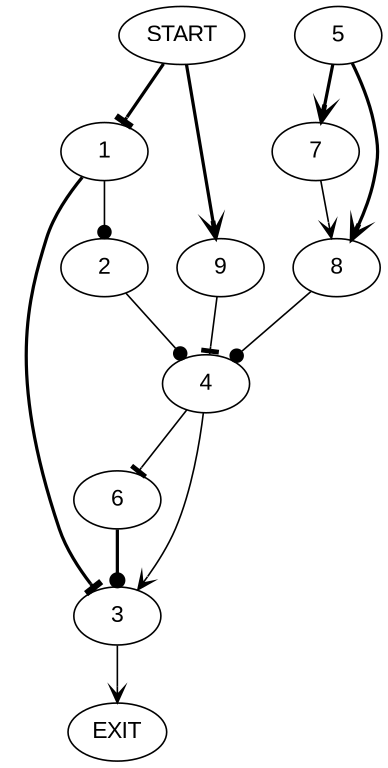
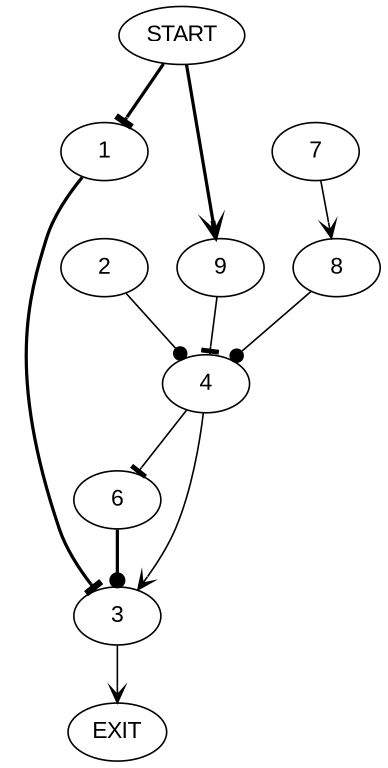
(338, 35) -> none
(104, 203) -> none
